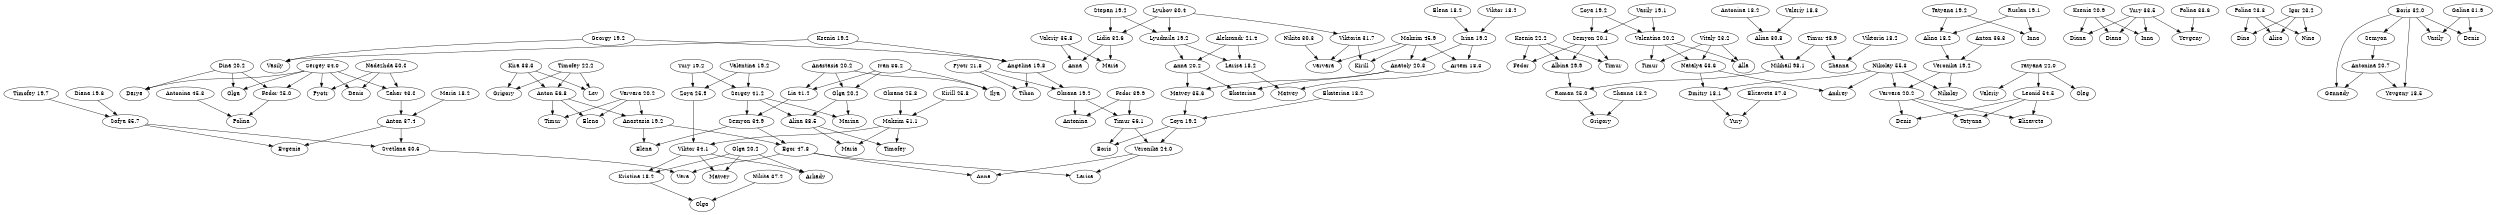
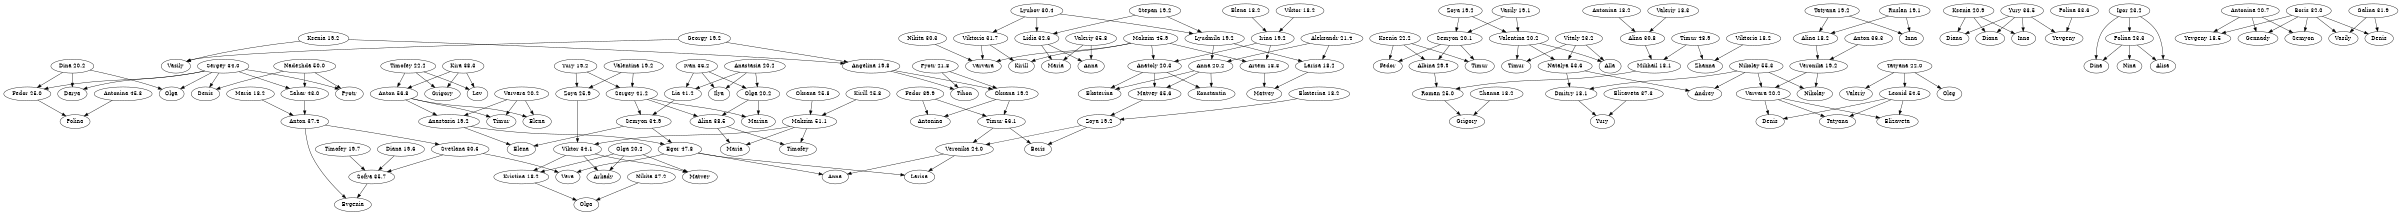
(2304, 23) -> (2129, 23)
(2374, 50) -> (2276, 24)
(1788, 66) -> (1654, 66)
none -> (1212, 94)
(259, 135) -> (417, 163)
